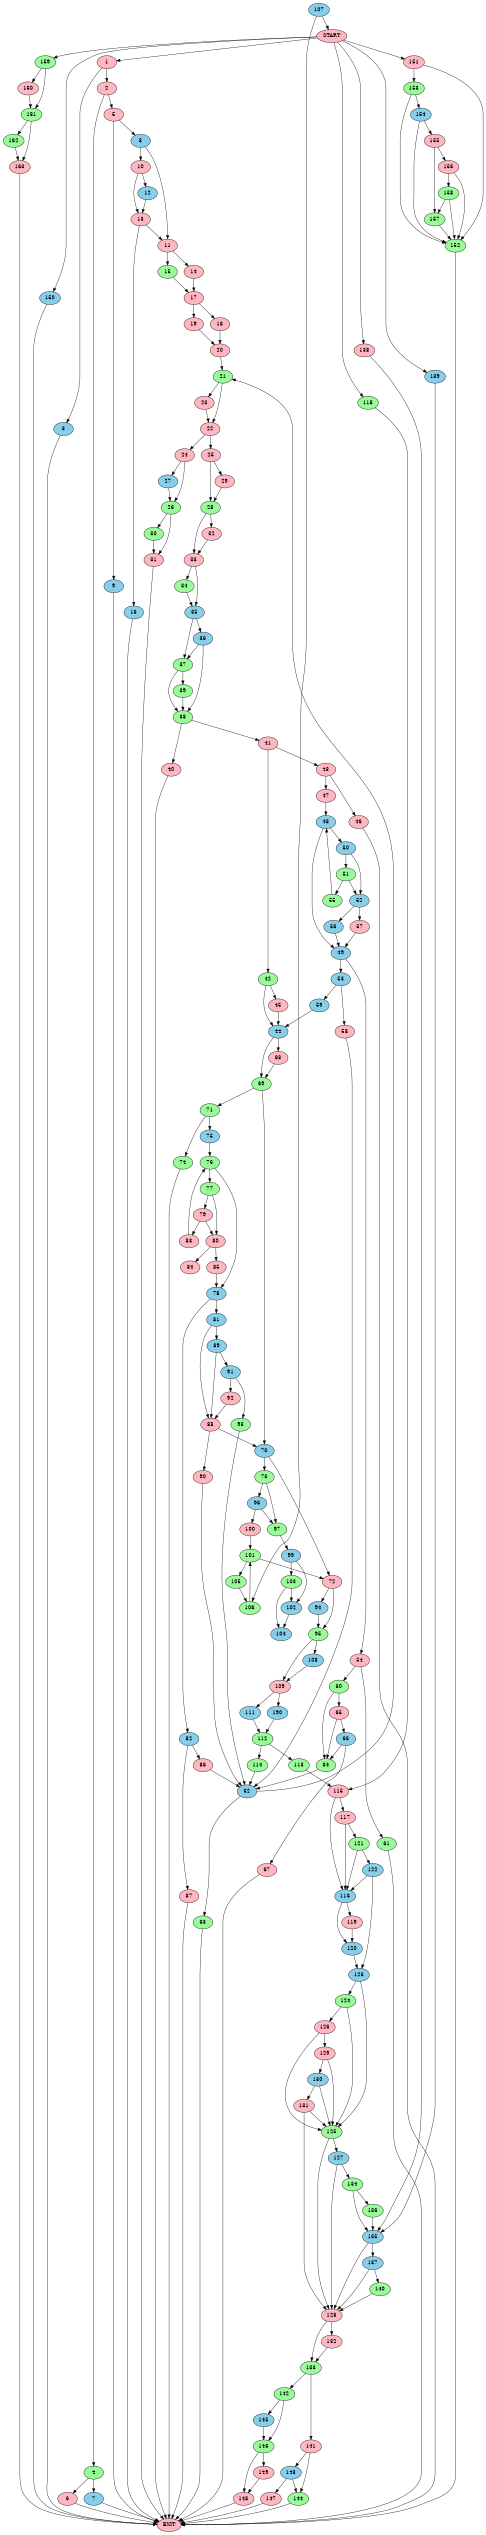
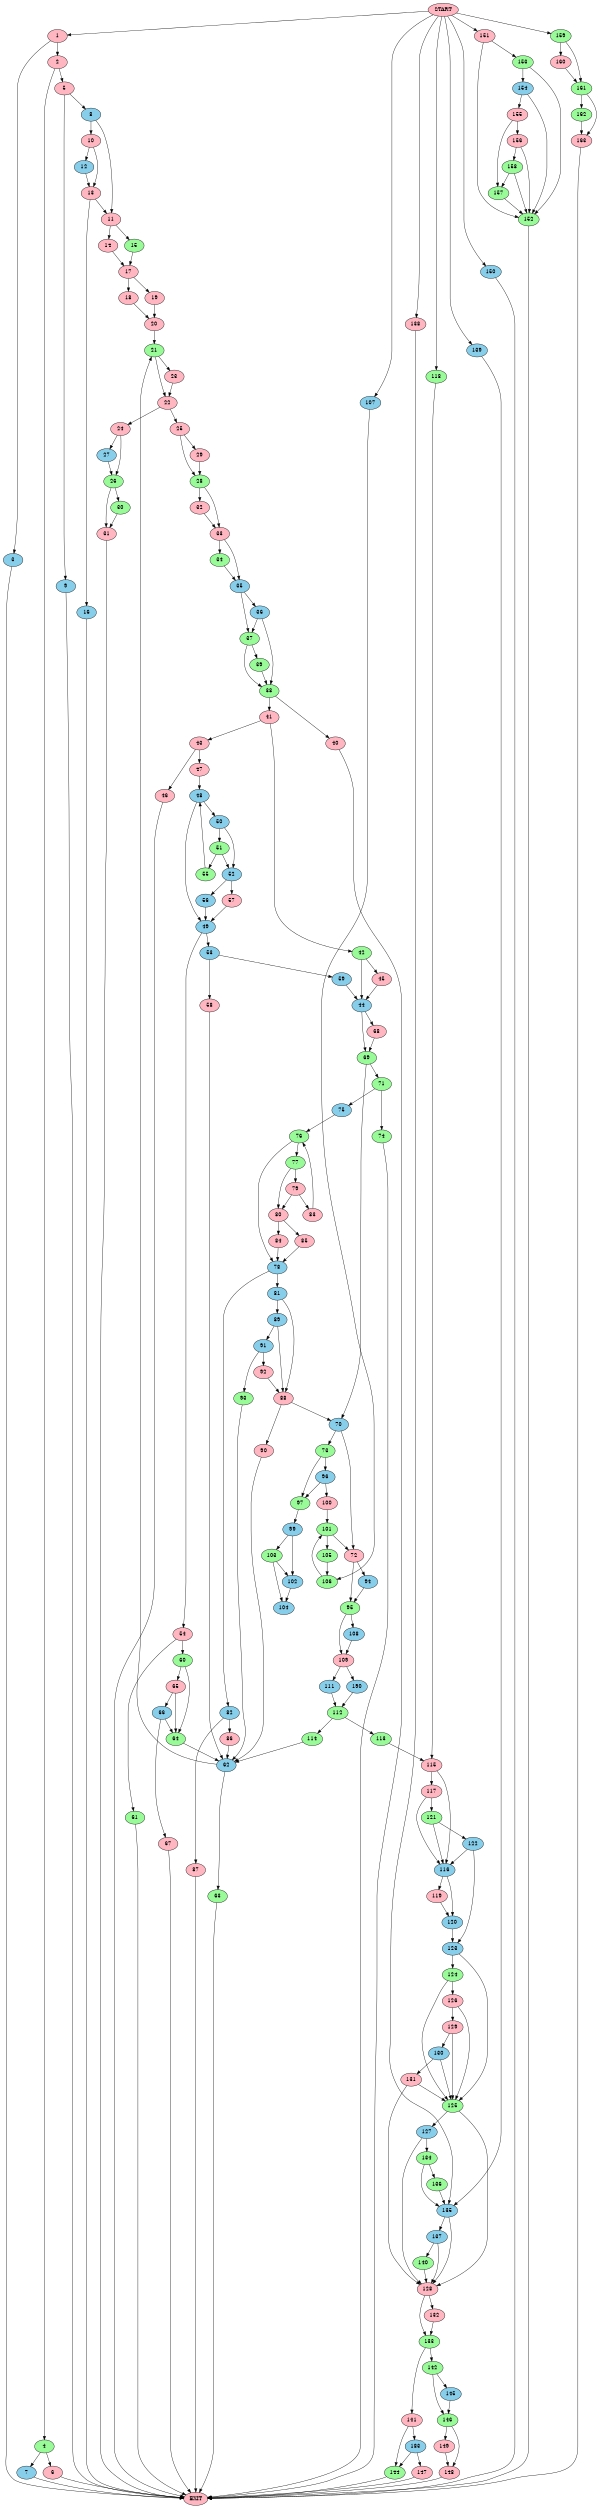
(324, 21) -> (392, 197)
none -> (278, 1253)
(291, 2473) -> (416, 2446)
